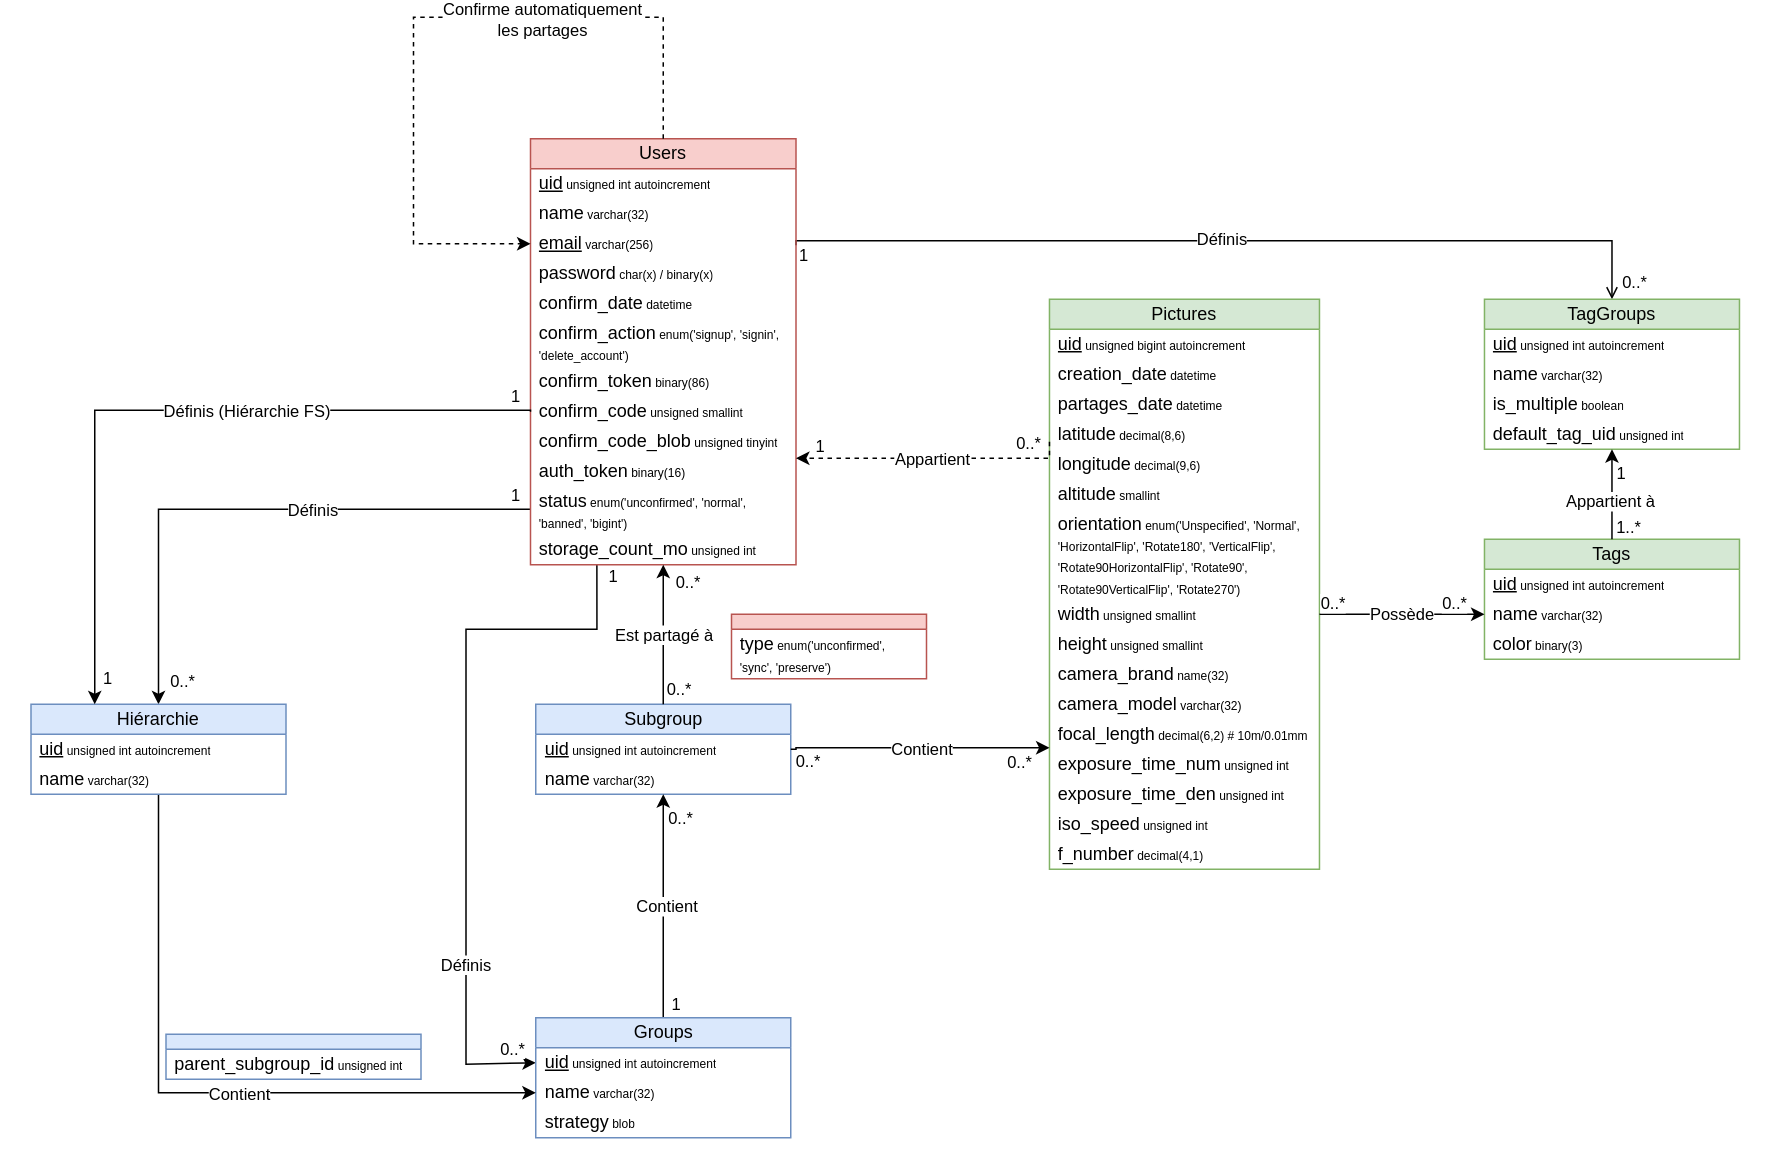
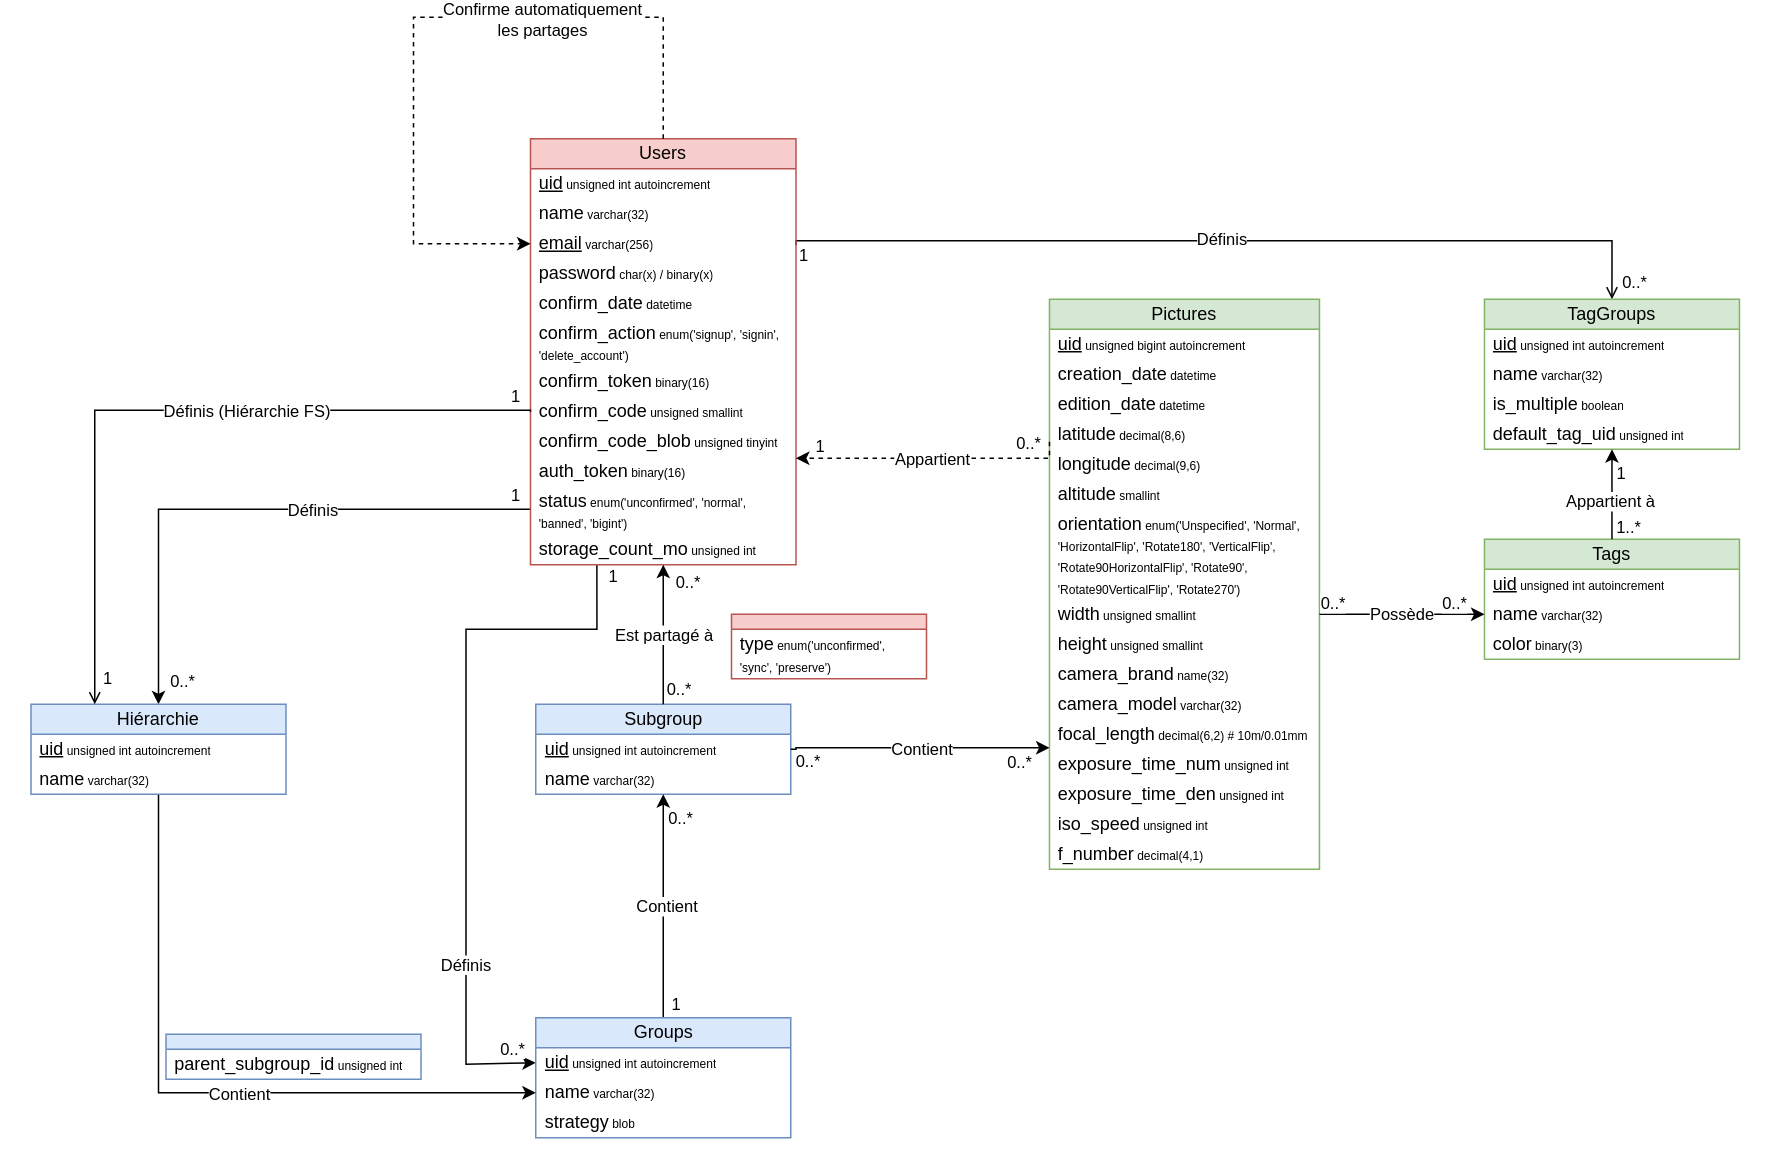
(656, 382) -> (656, 382)
(1167, 404) -> (1157, 404)
(95, 693) -> (95, 695)
